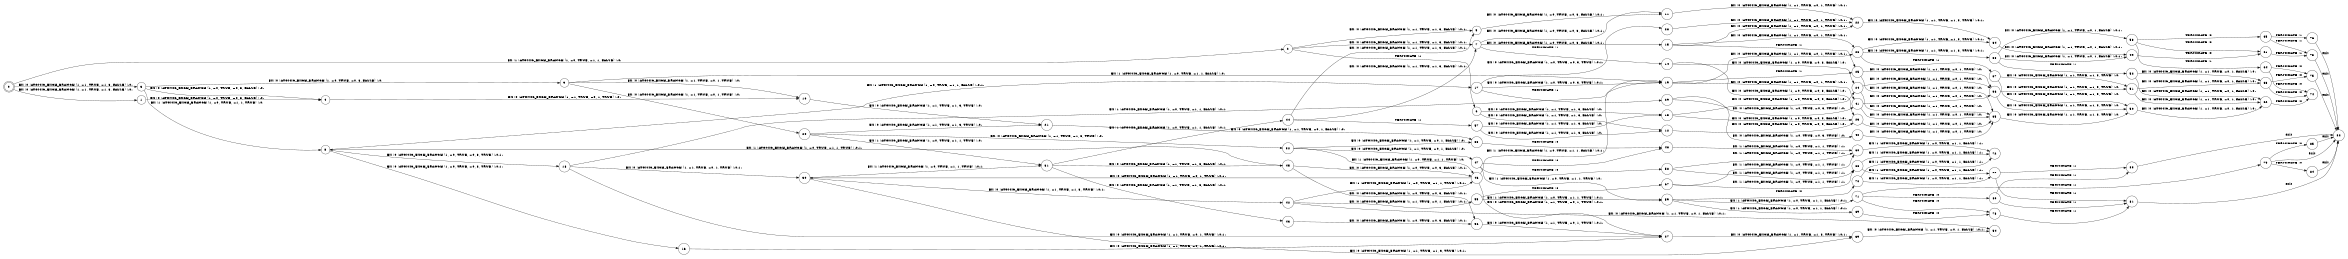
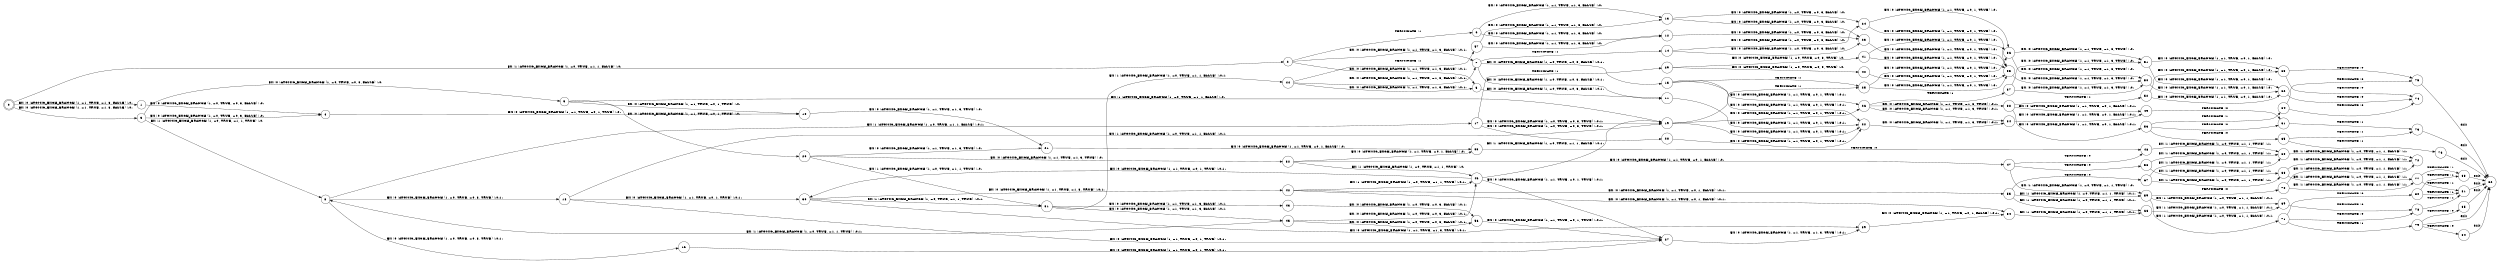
(1766, 85) -> (1765, 138)
none -> (2146, 211)
